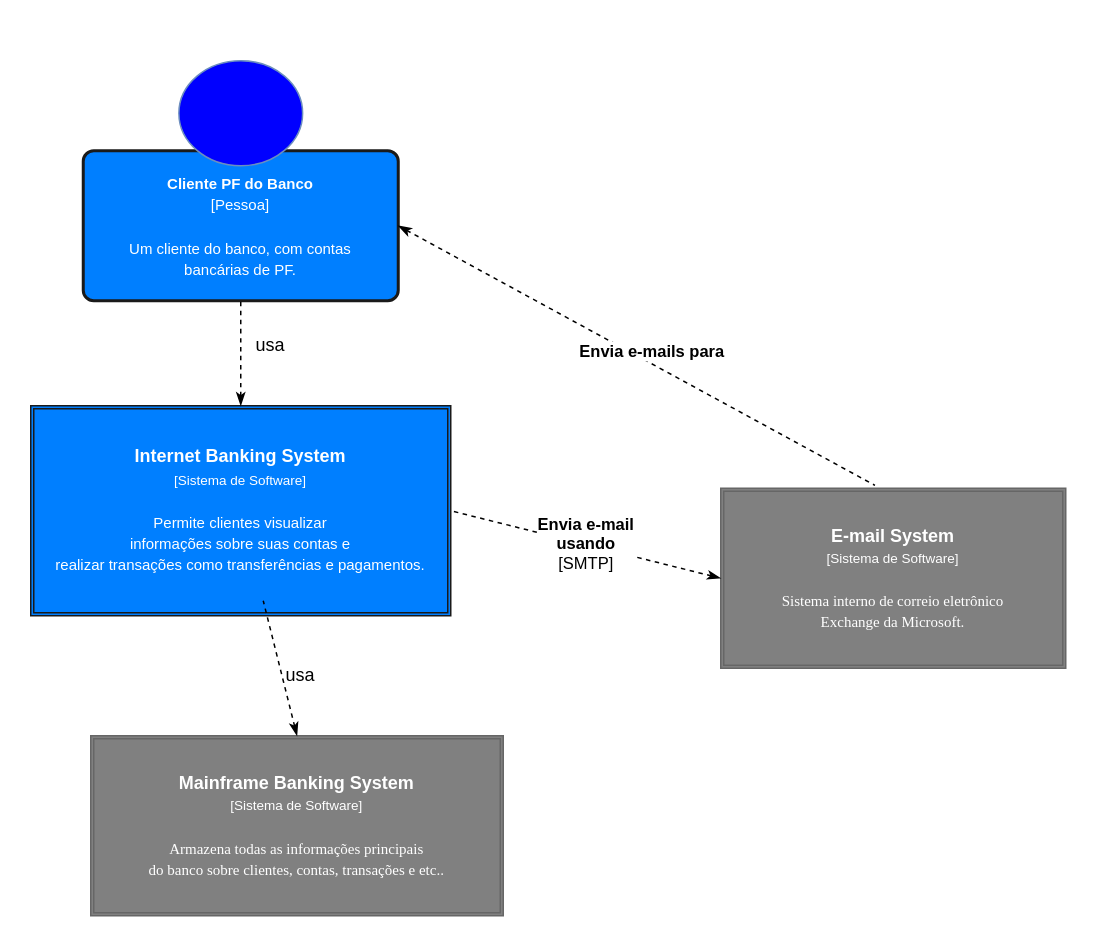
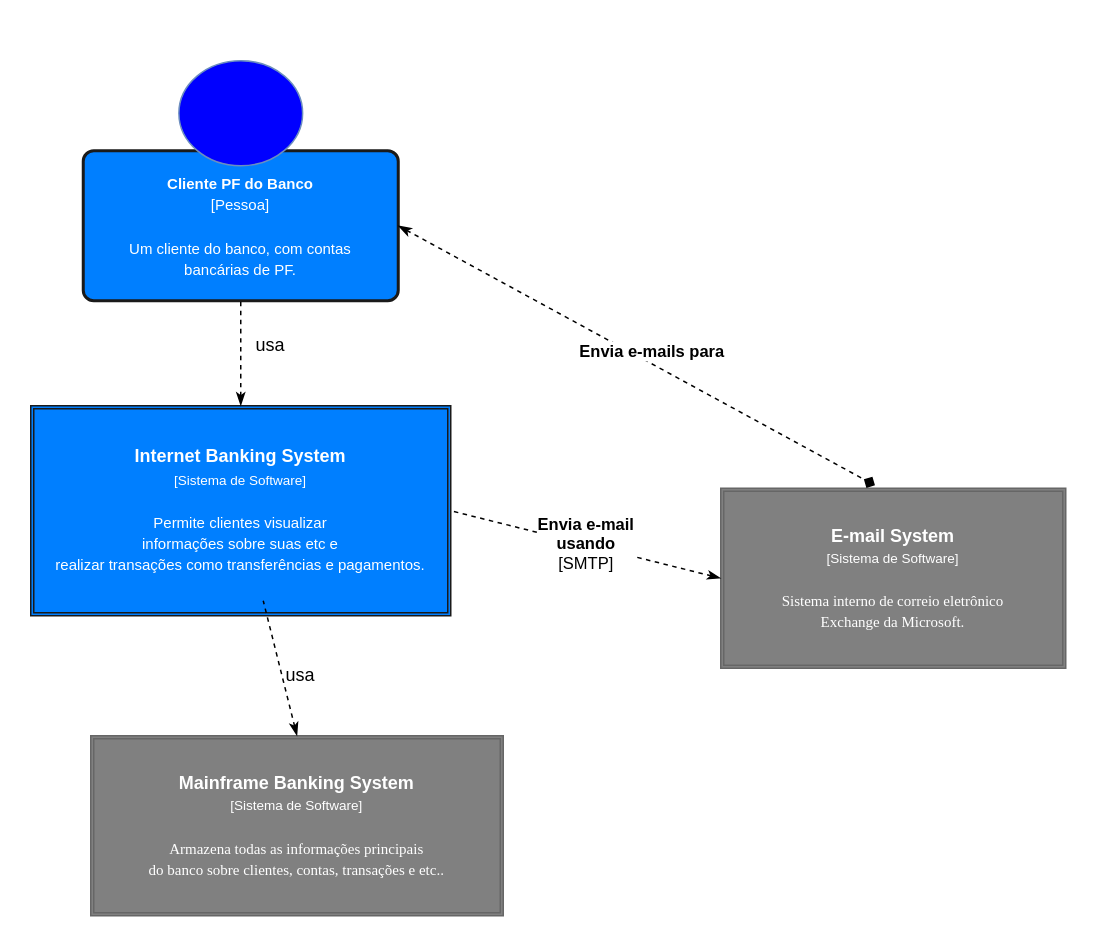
(868, 482) -> (863, 479)
(241, 511) -> (241, 511)
